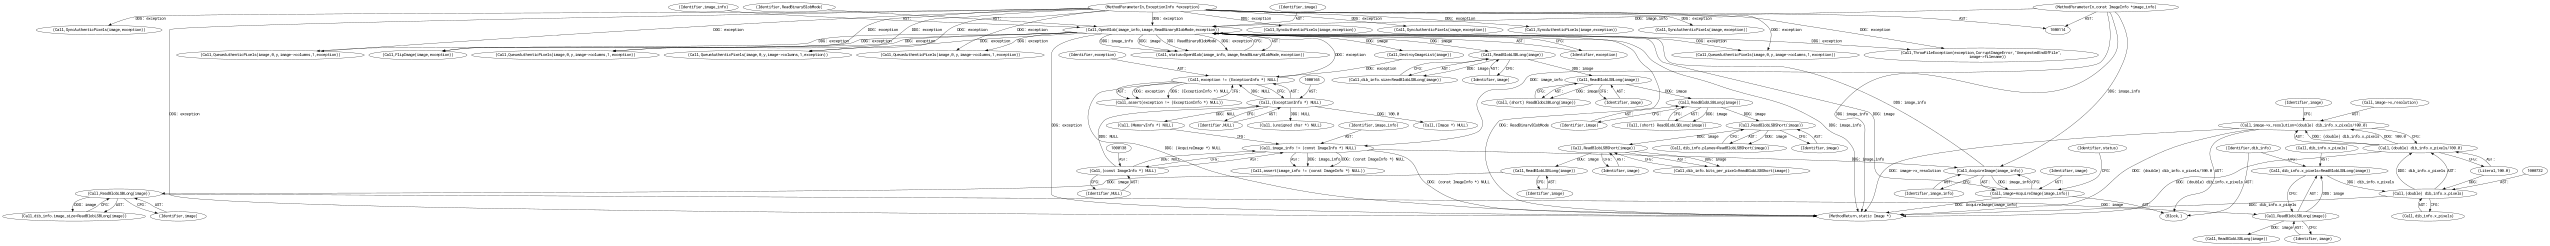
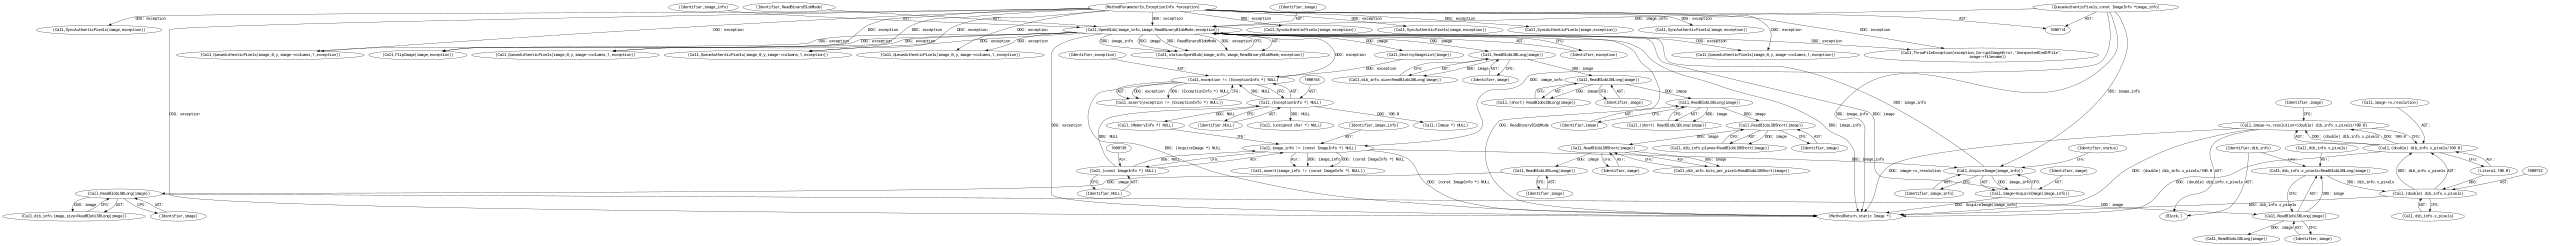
(2106, 7) -> (2106, 7)
(2349, 114) -> (2415, 122)
(2092, 181) -> (2057, 163)
(2117, 202) -> none
